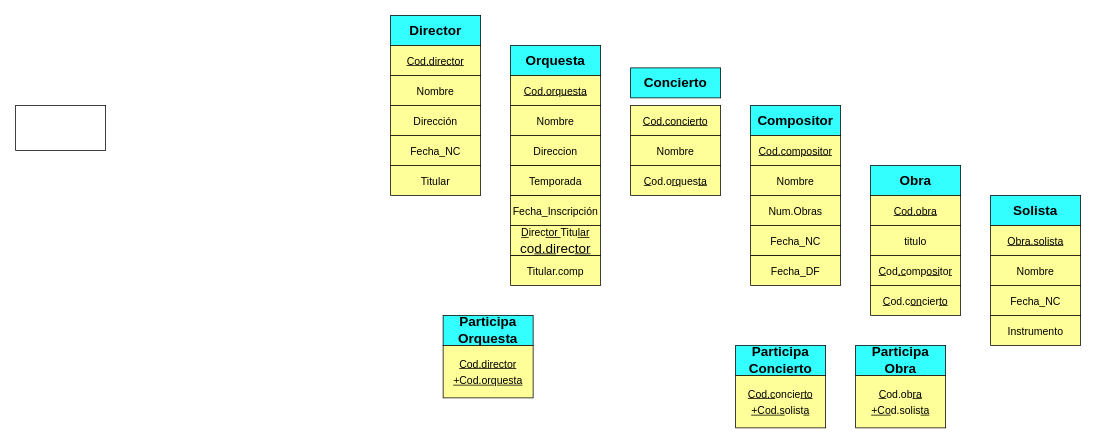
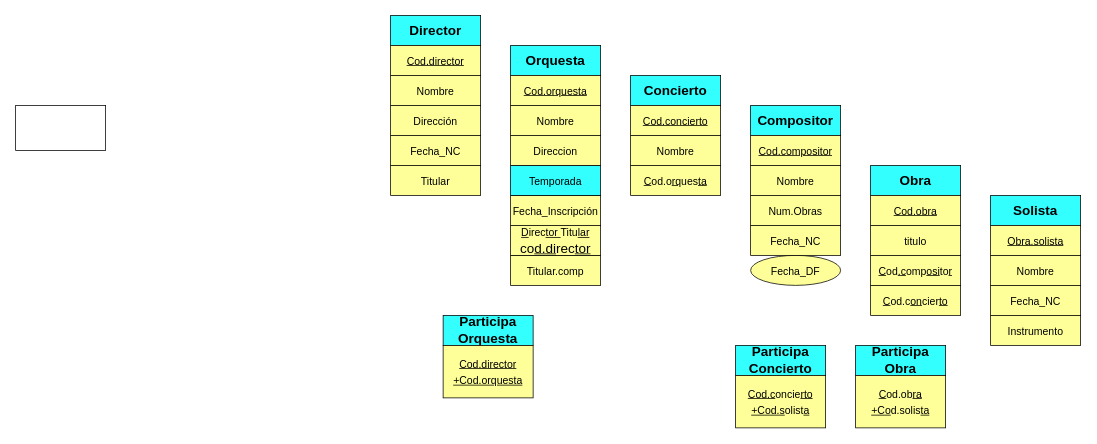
(675, 83) -> (675, 90)
(555, 180) -> (555, 180)
(795, 270) -> (795, 270)
